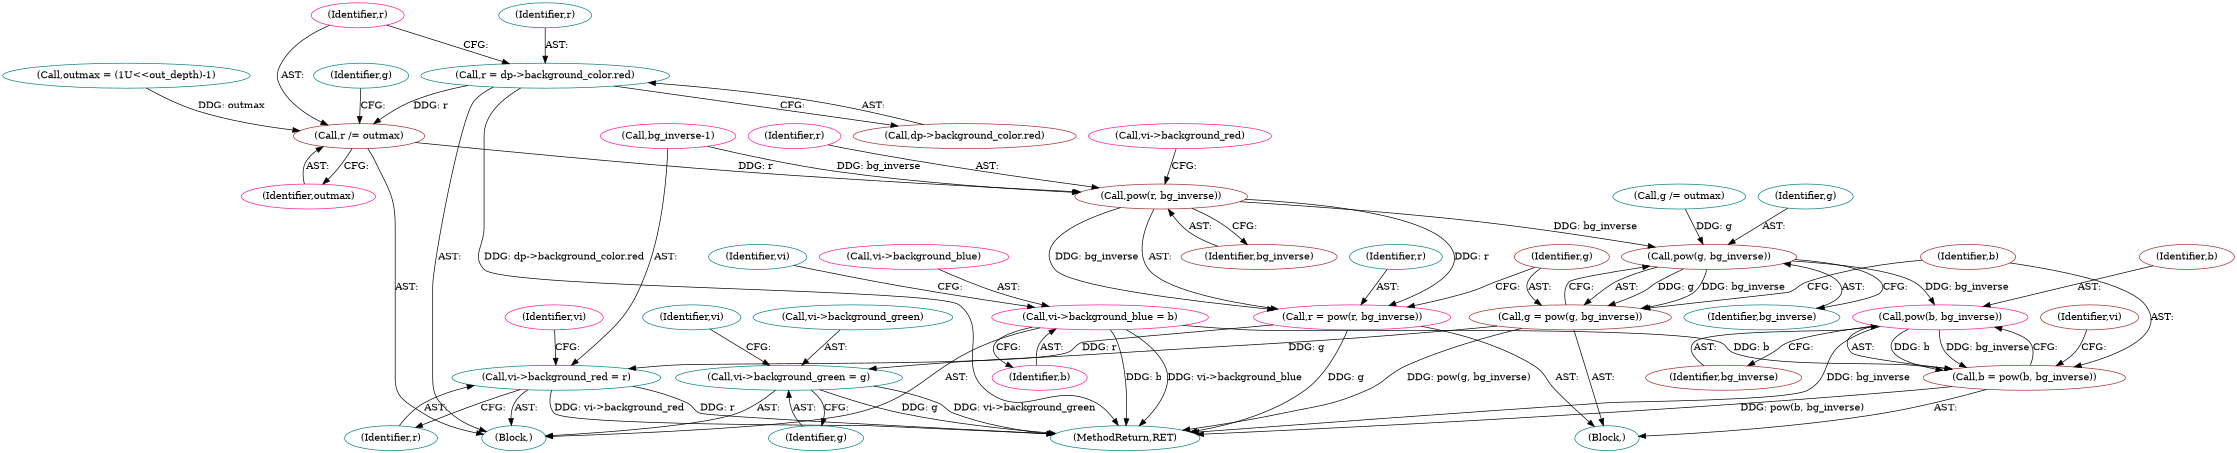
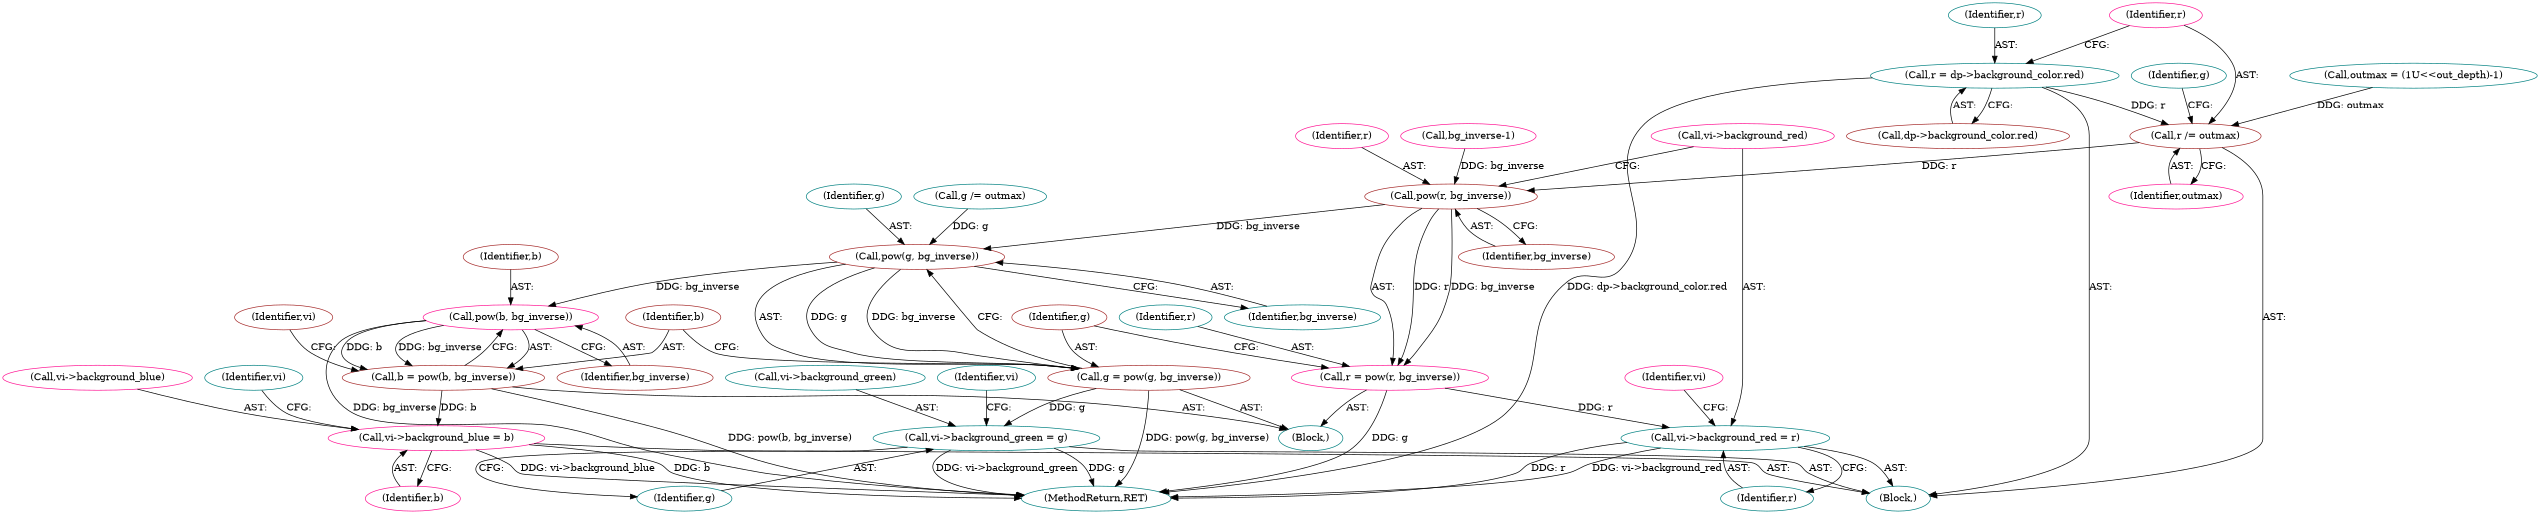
(648, 267) -> (1743, 284)
(1567, 331) -> (440, 405)
